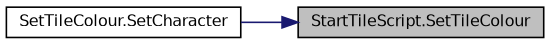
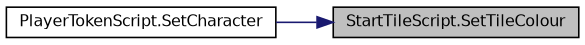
(124, 22) -> (141, 22)
